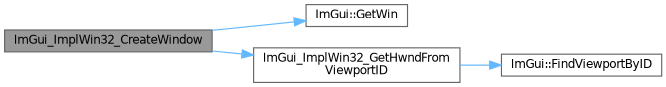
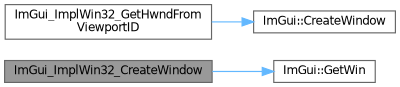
(227, 53) -> none
(582, 65) -> (325, 22)
